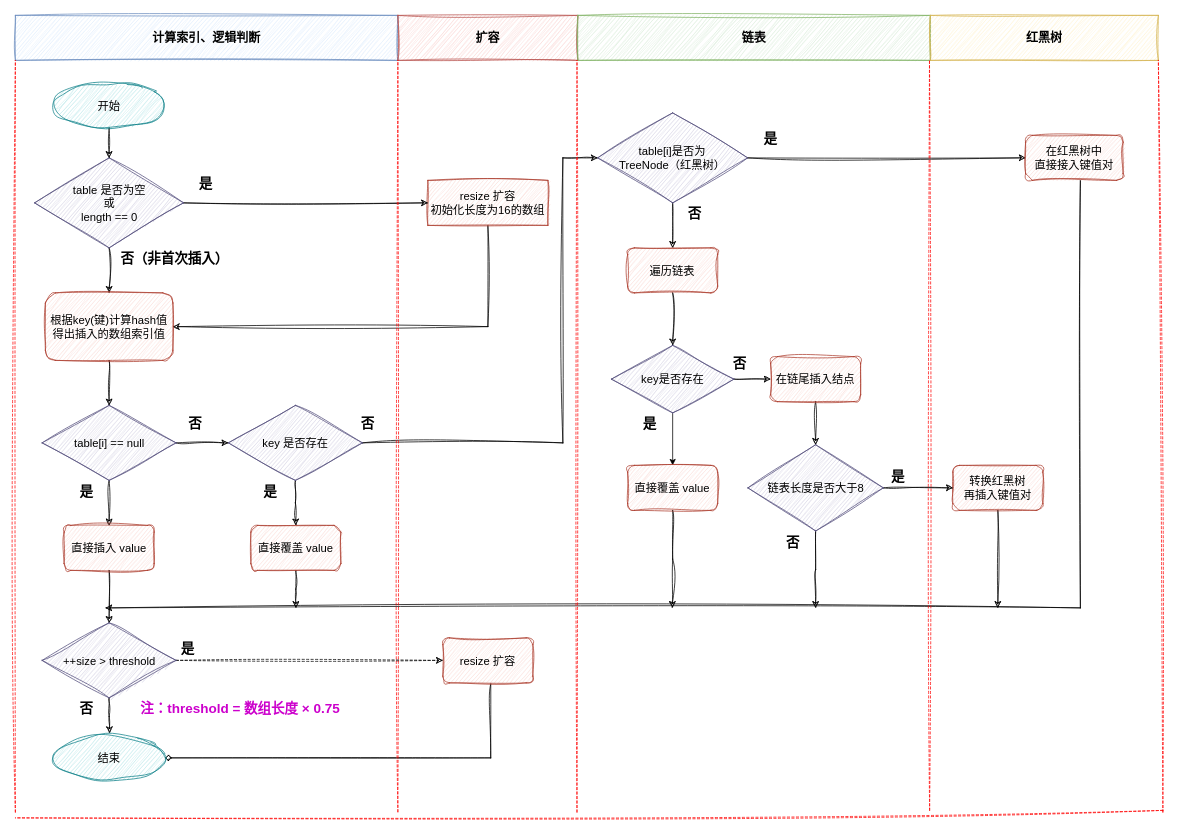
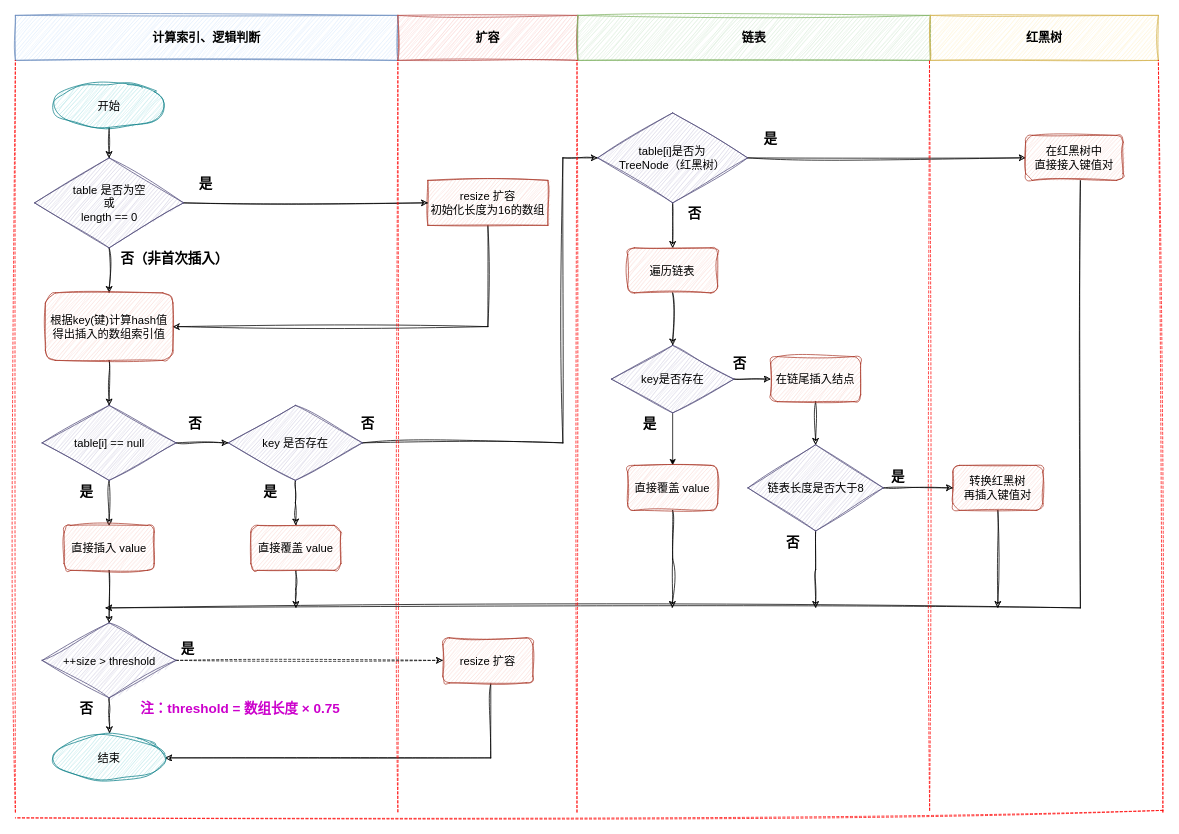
(172, 758) -> (172, 758)
